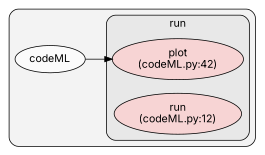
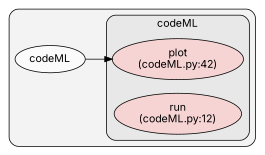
(178, 24) -> (178, 24)
